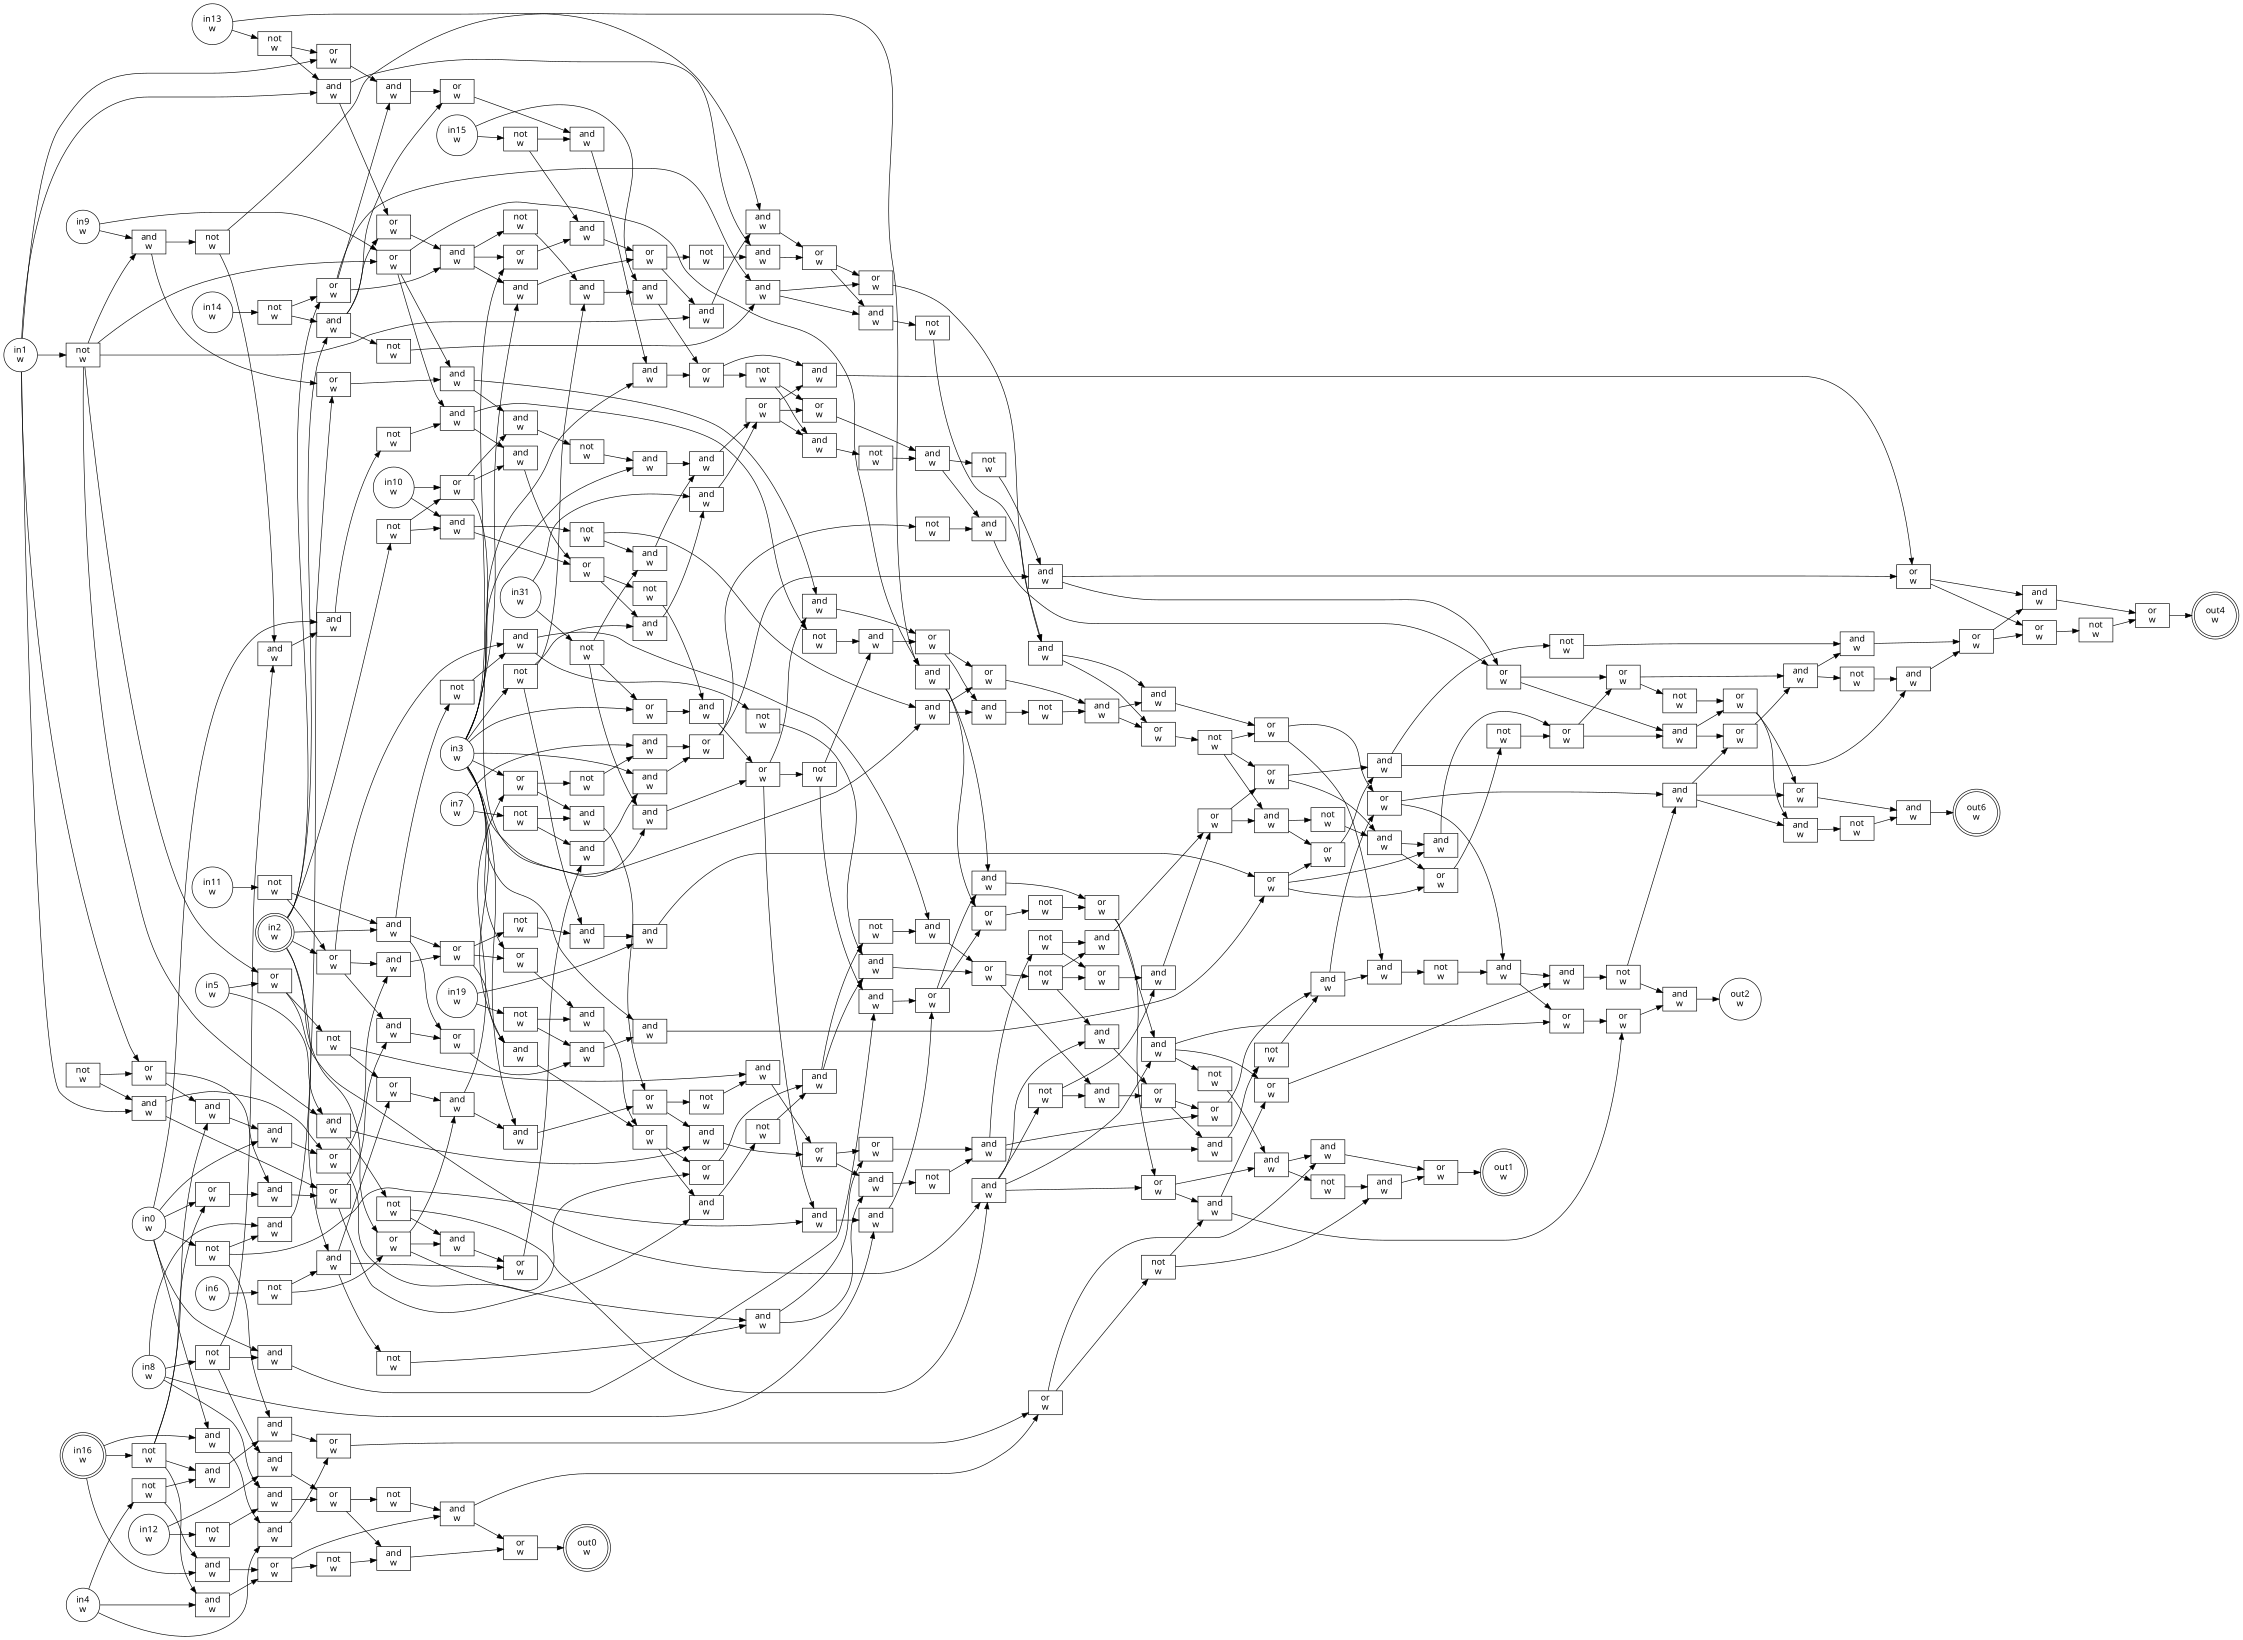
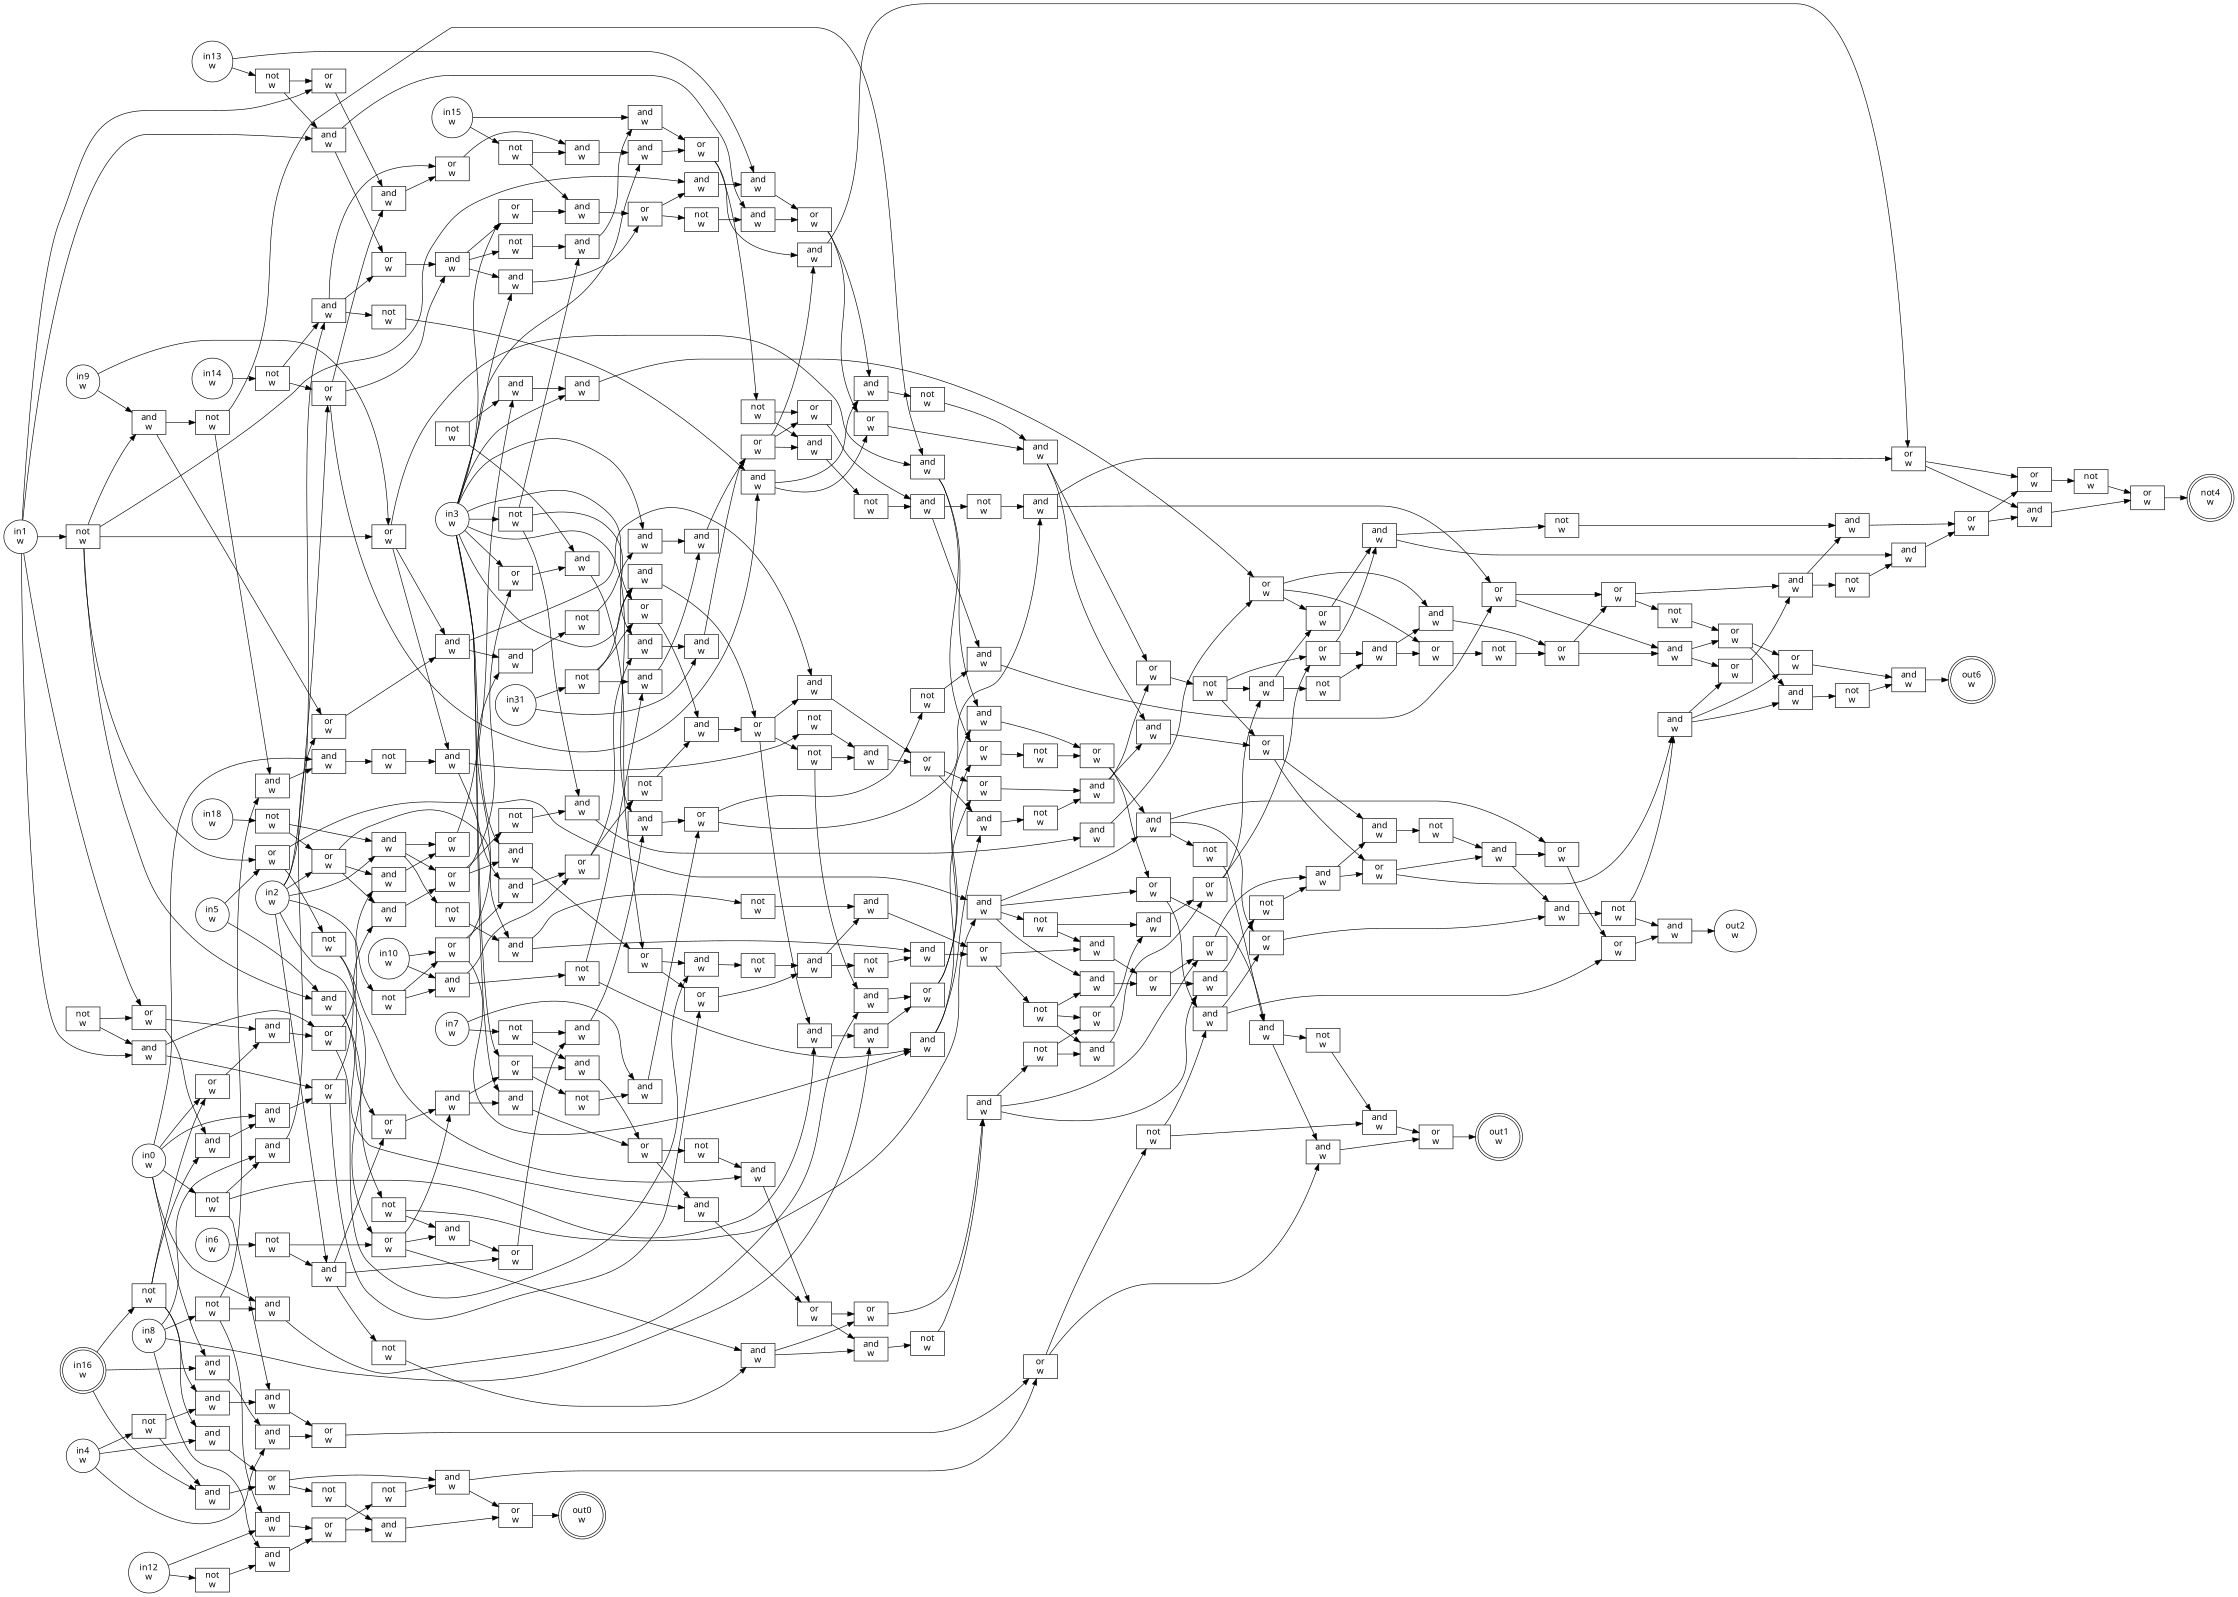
(2215, 616) -> (2211, 498)
(212, 887) -> (212, 819)
(275, 933) -> (272, 898)
(457, 997) -> none
